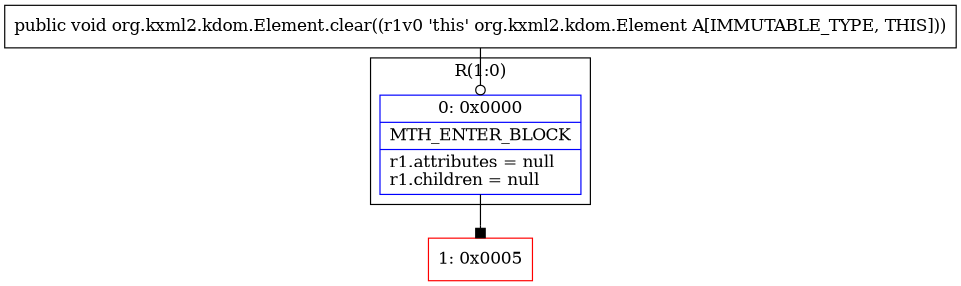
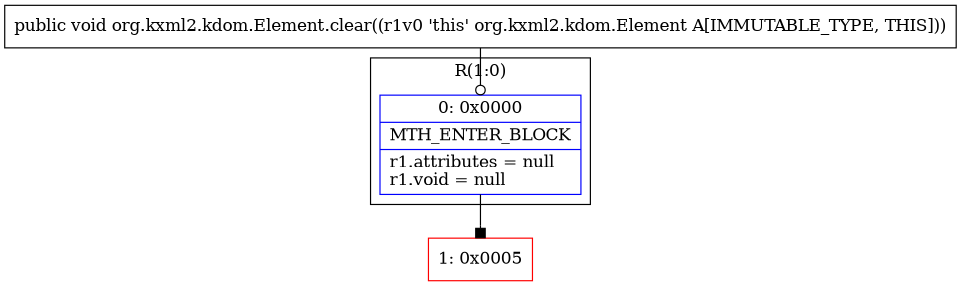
(465, 180) -> (448, 180)
